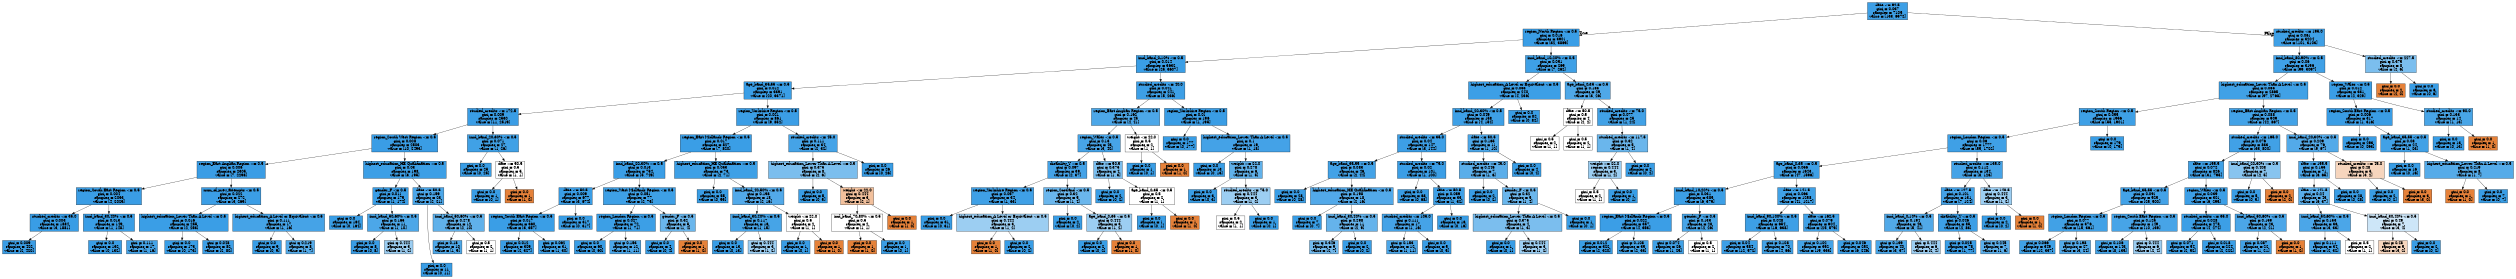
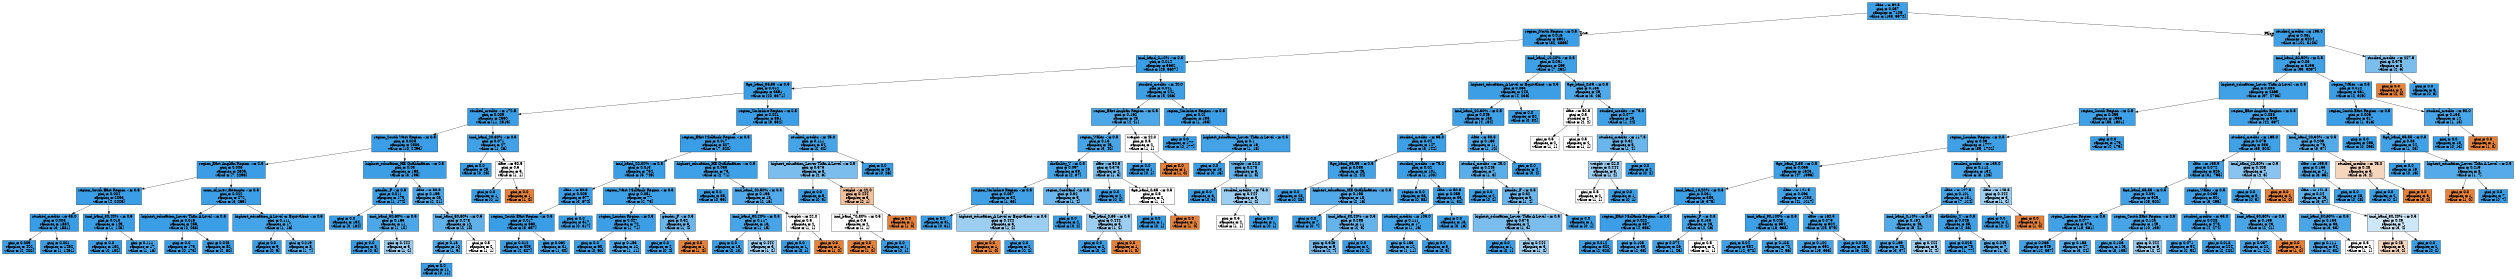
(1578, 117) -> (1578, 117)
(1103, 155) -> none
(1413, 196) -> (1413, 196)
(428, 233) -> (443, 257)
none -> (58, 247)
